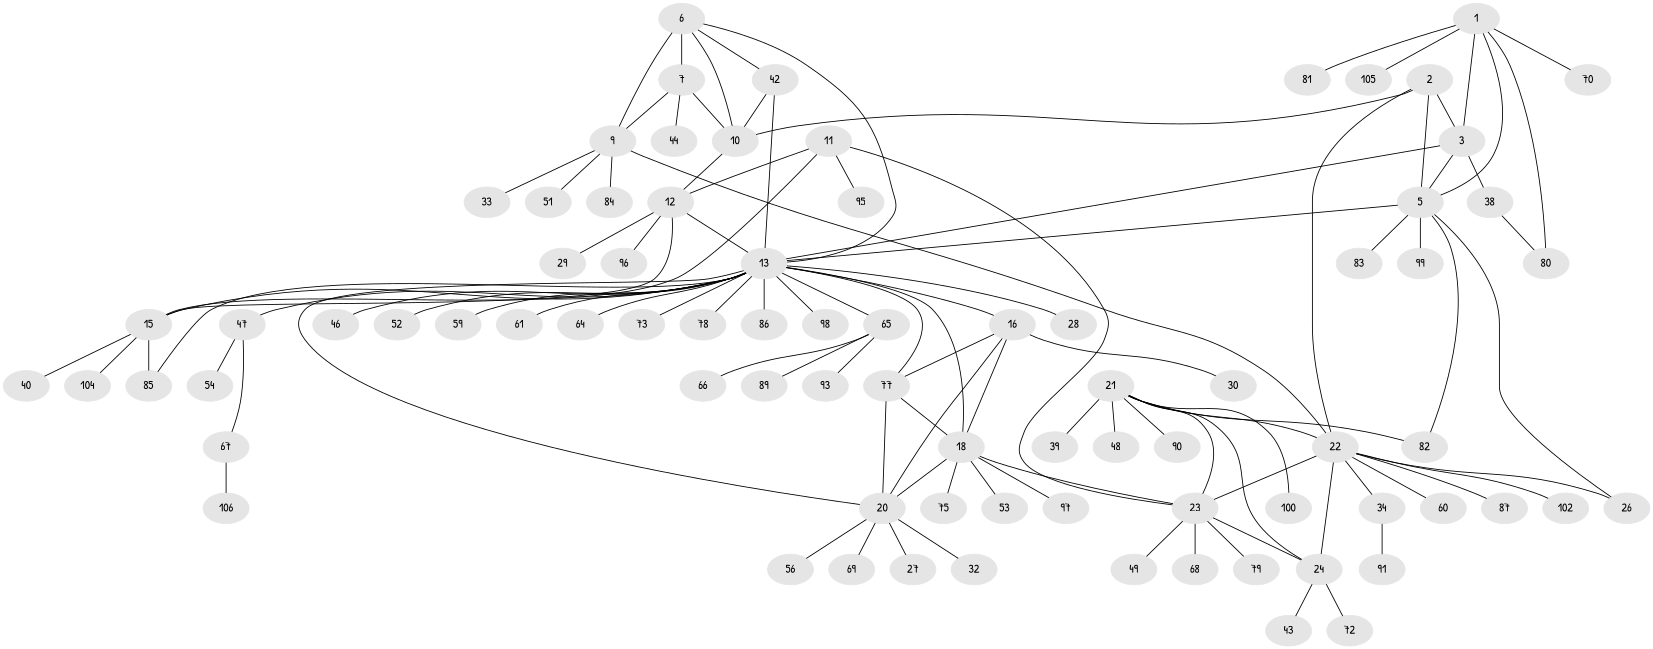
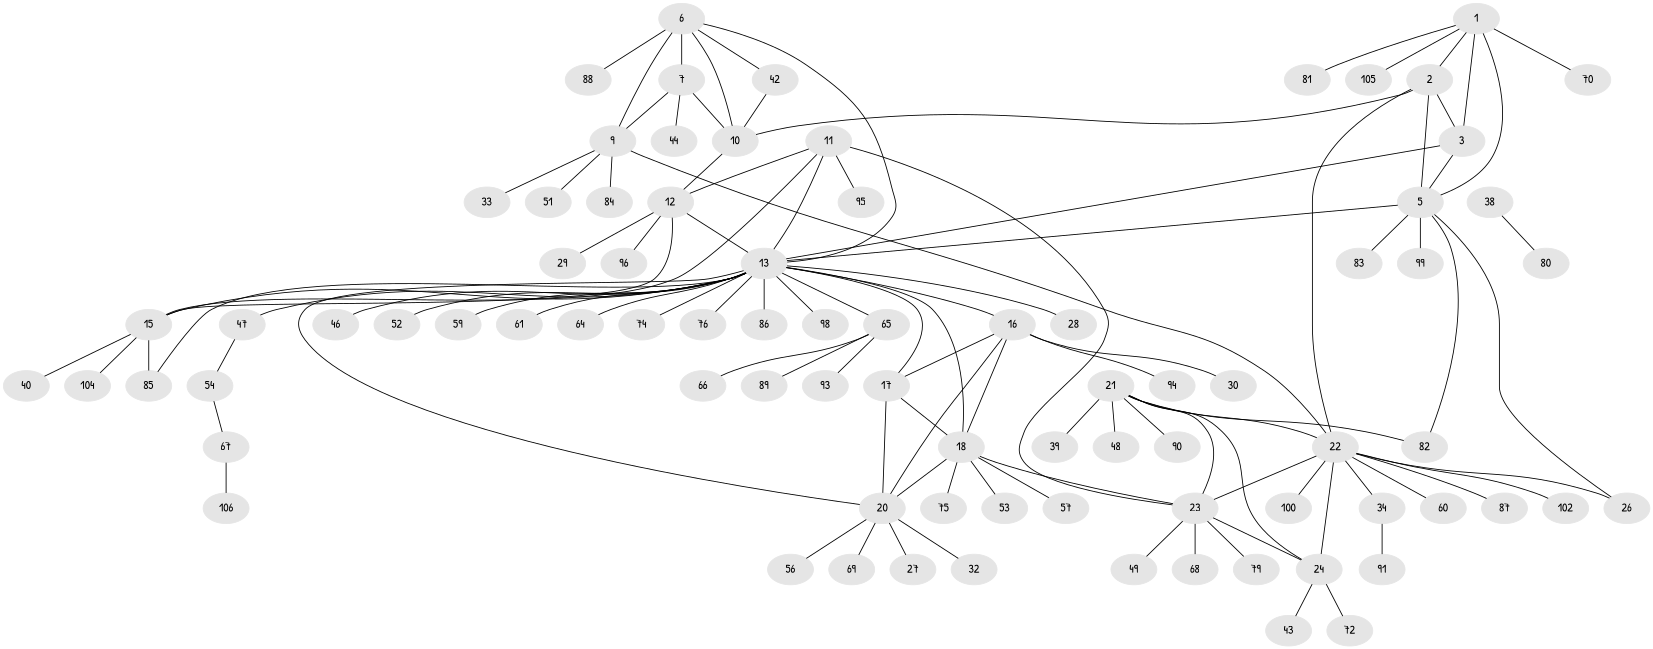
none -> (588, 80)
(1531, 136) -> (1453, 49)
(1475, 169) -> none
(770, 172) -> (801, 204)
(642, 325) -> (642, 325)
(703, 325) -> (703, 325)
(887, 386) -> (887, 386)
none -> (1172, 386)
(242, 387) -> (218, 417)
(1233, 411) -> (1312, 478)
(1066, 508) -> (1066, 508)
